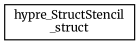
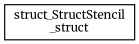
(70, 22) -> (70, 22)
